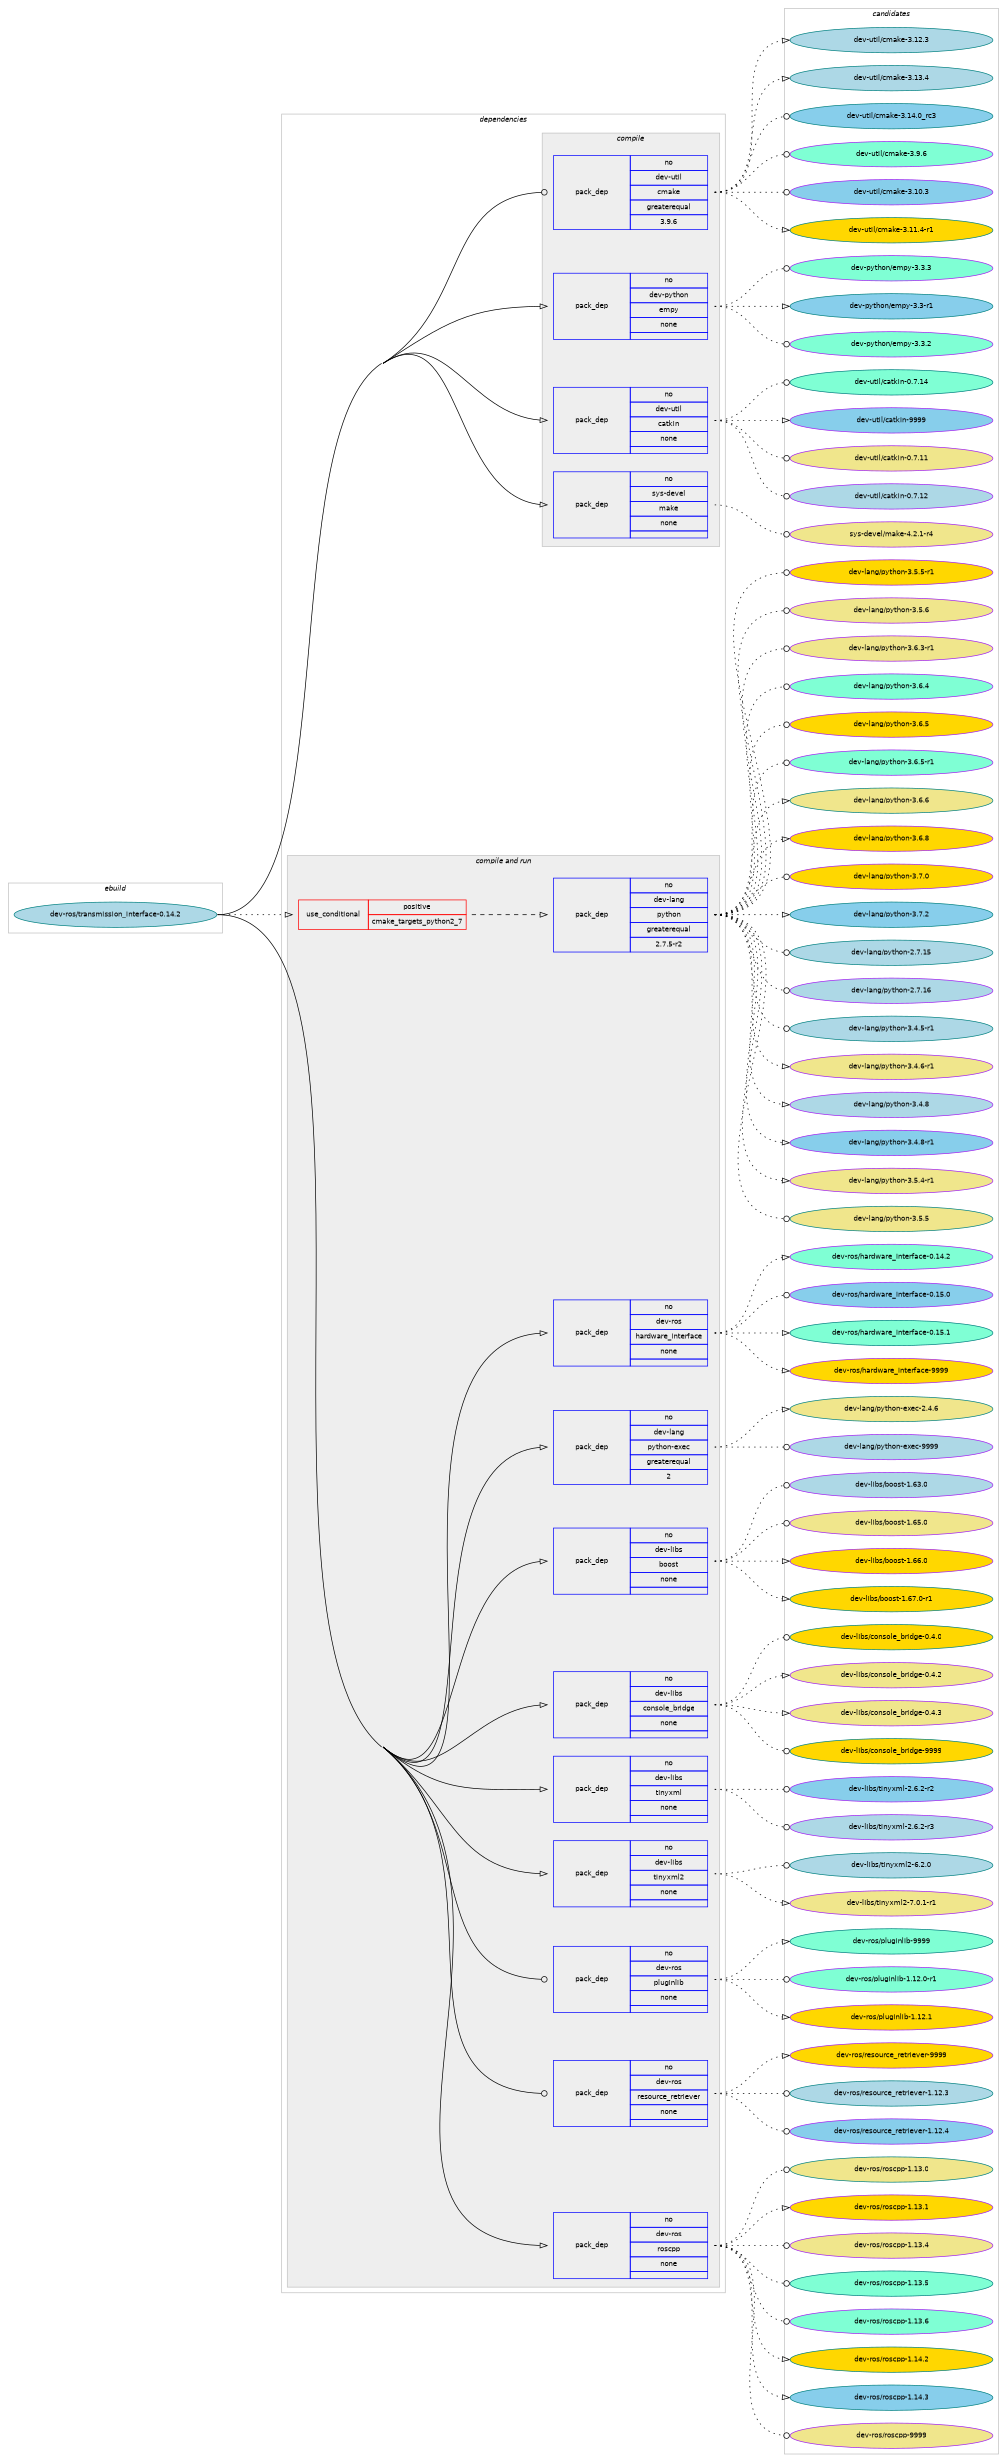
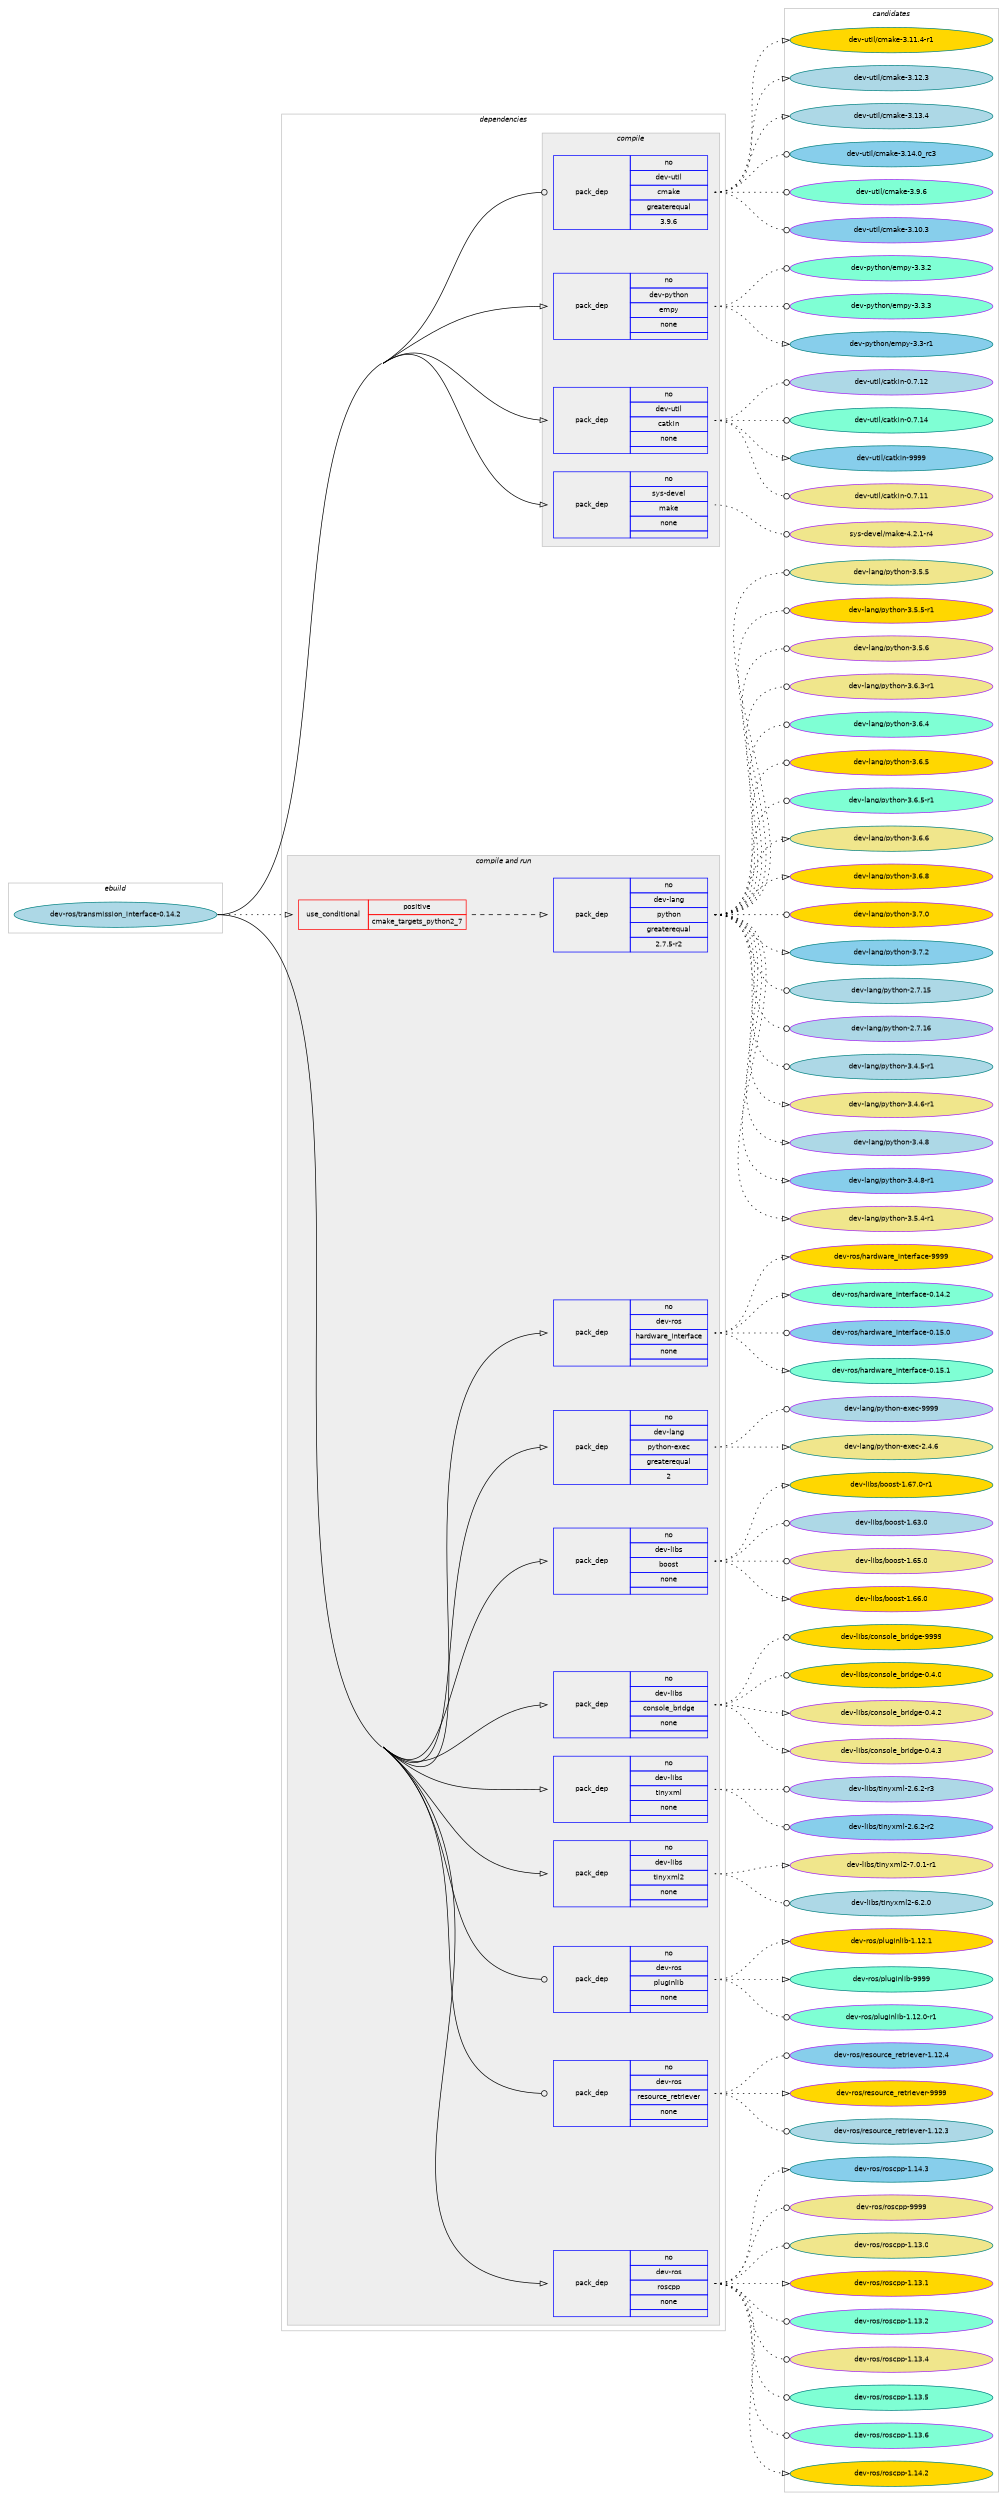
(891, 420) -> (891, 458)
none -> (891, 2322)
